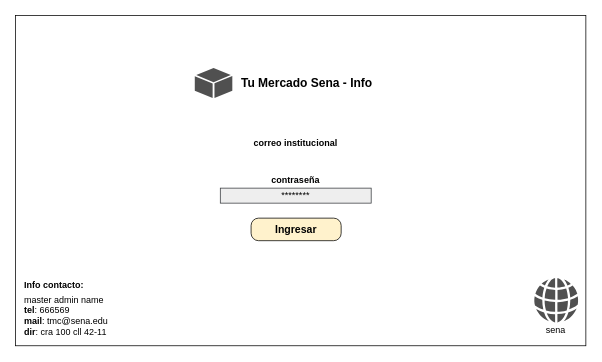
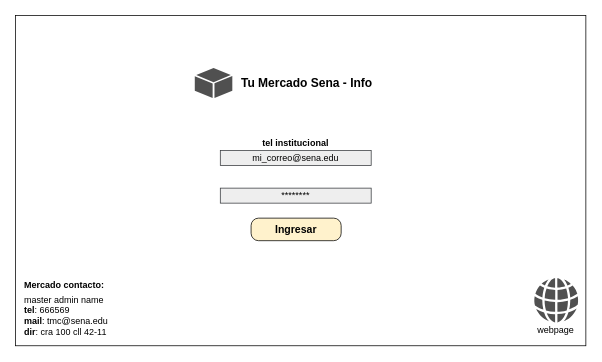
(296, 143) -> (296, 143)
none -> (296, 158)
(296, 180) -> none
(57, 285) -> (65, 285)
(555, 330) -> (555, 330)
